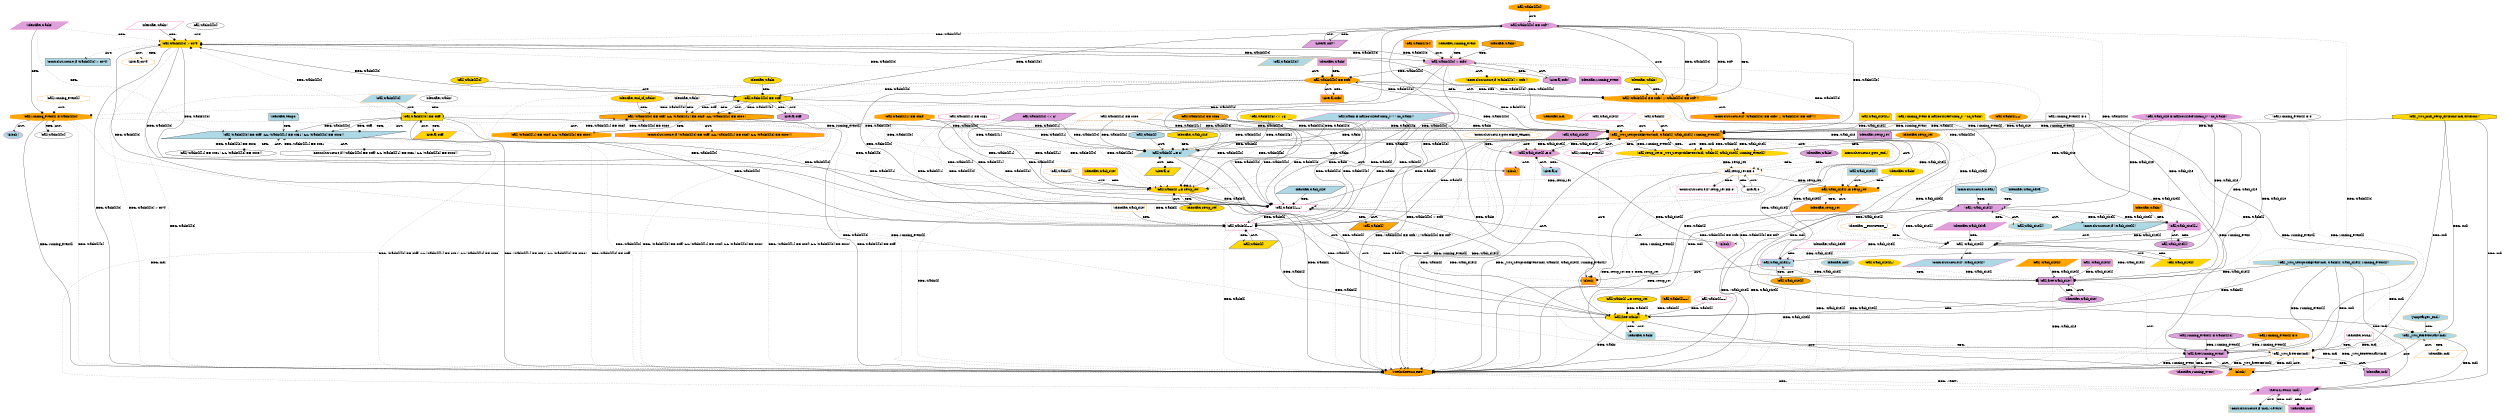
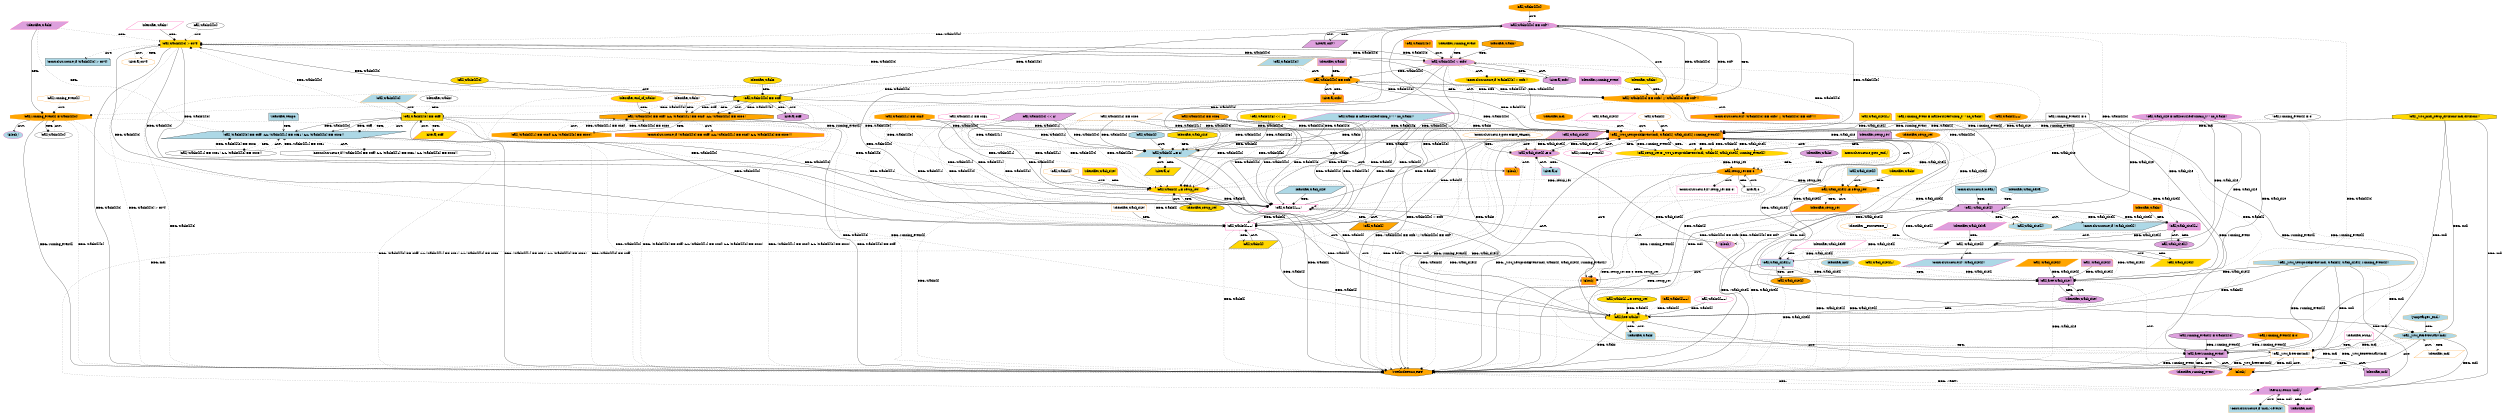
(1740, 172) -> (1740, 172)
(1729, 181) -> (1729, 181)
